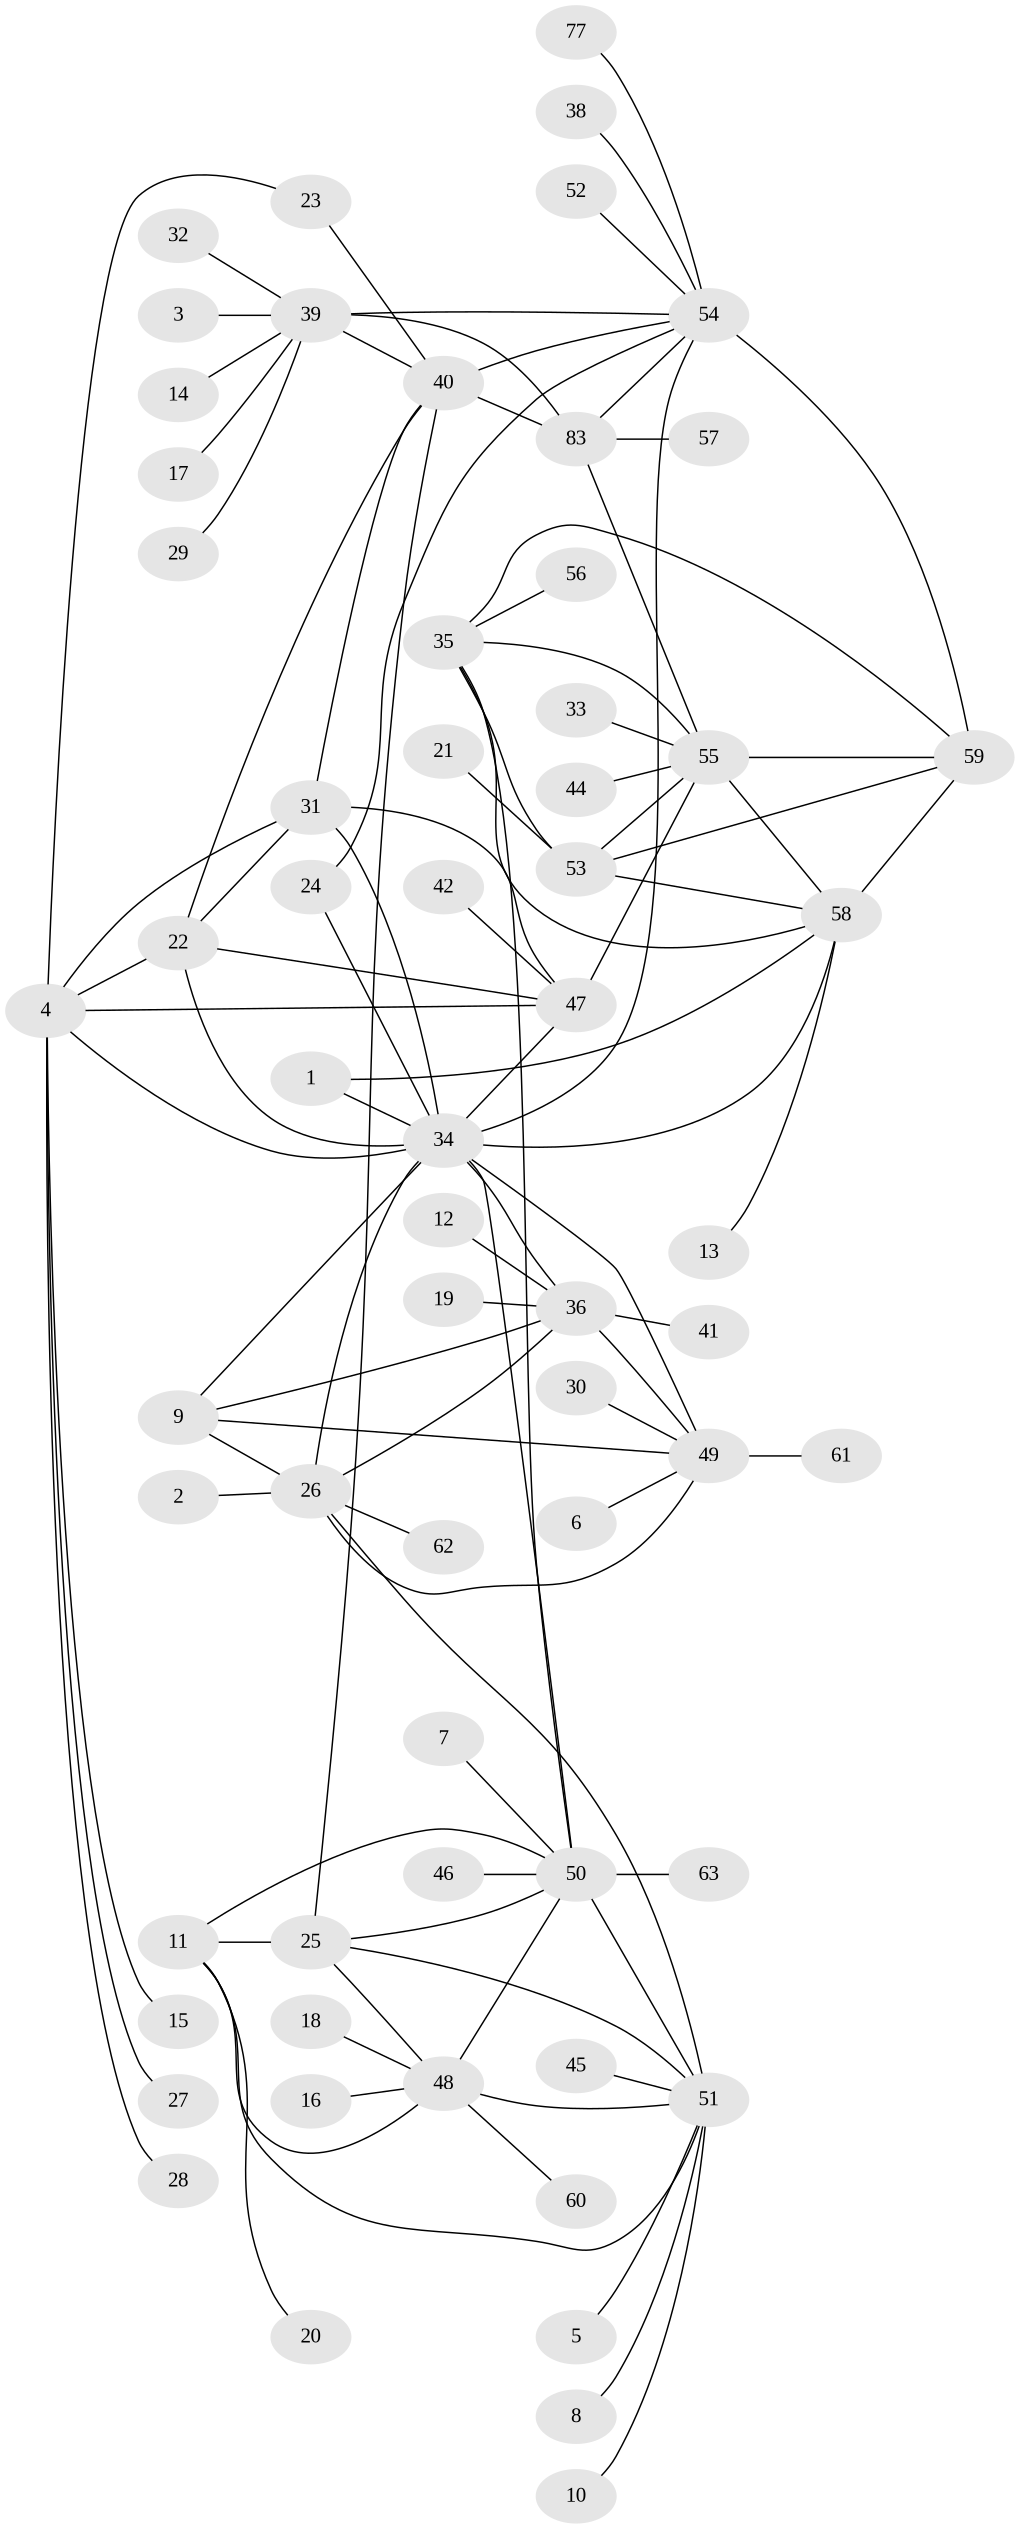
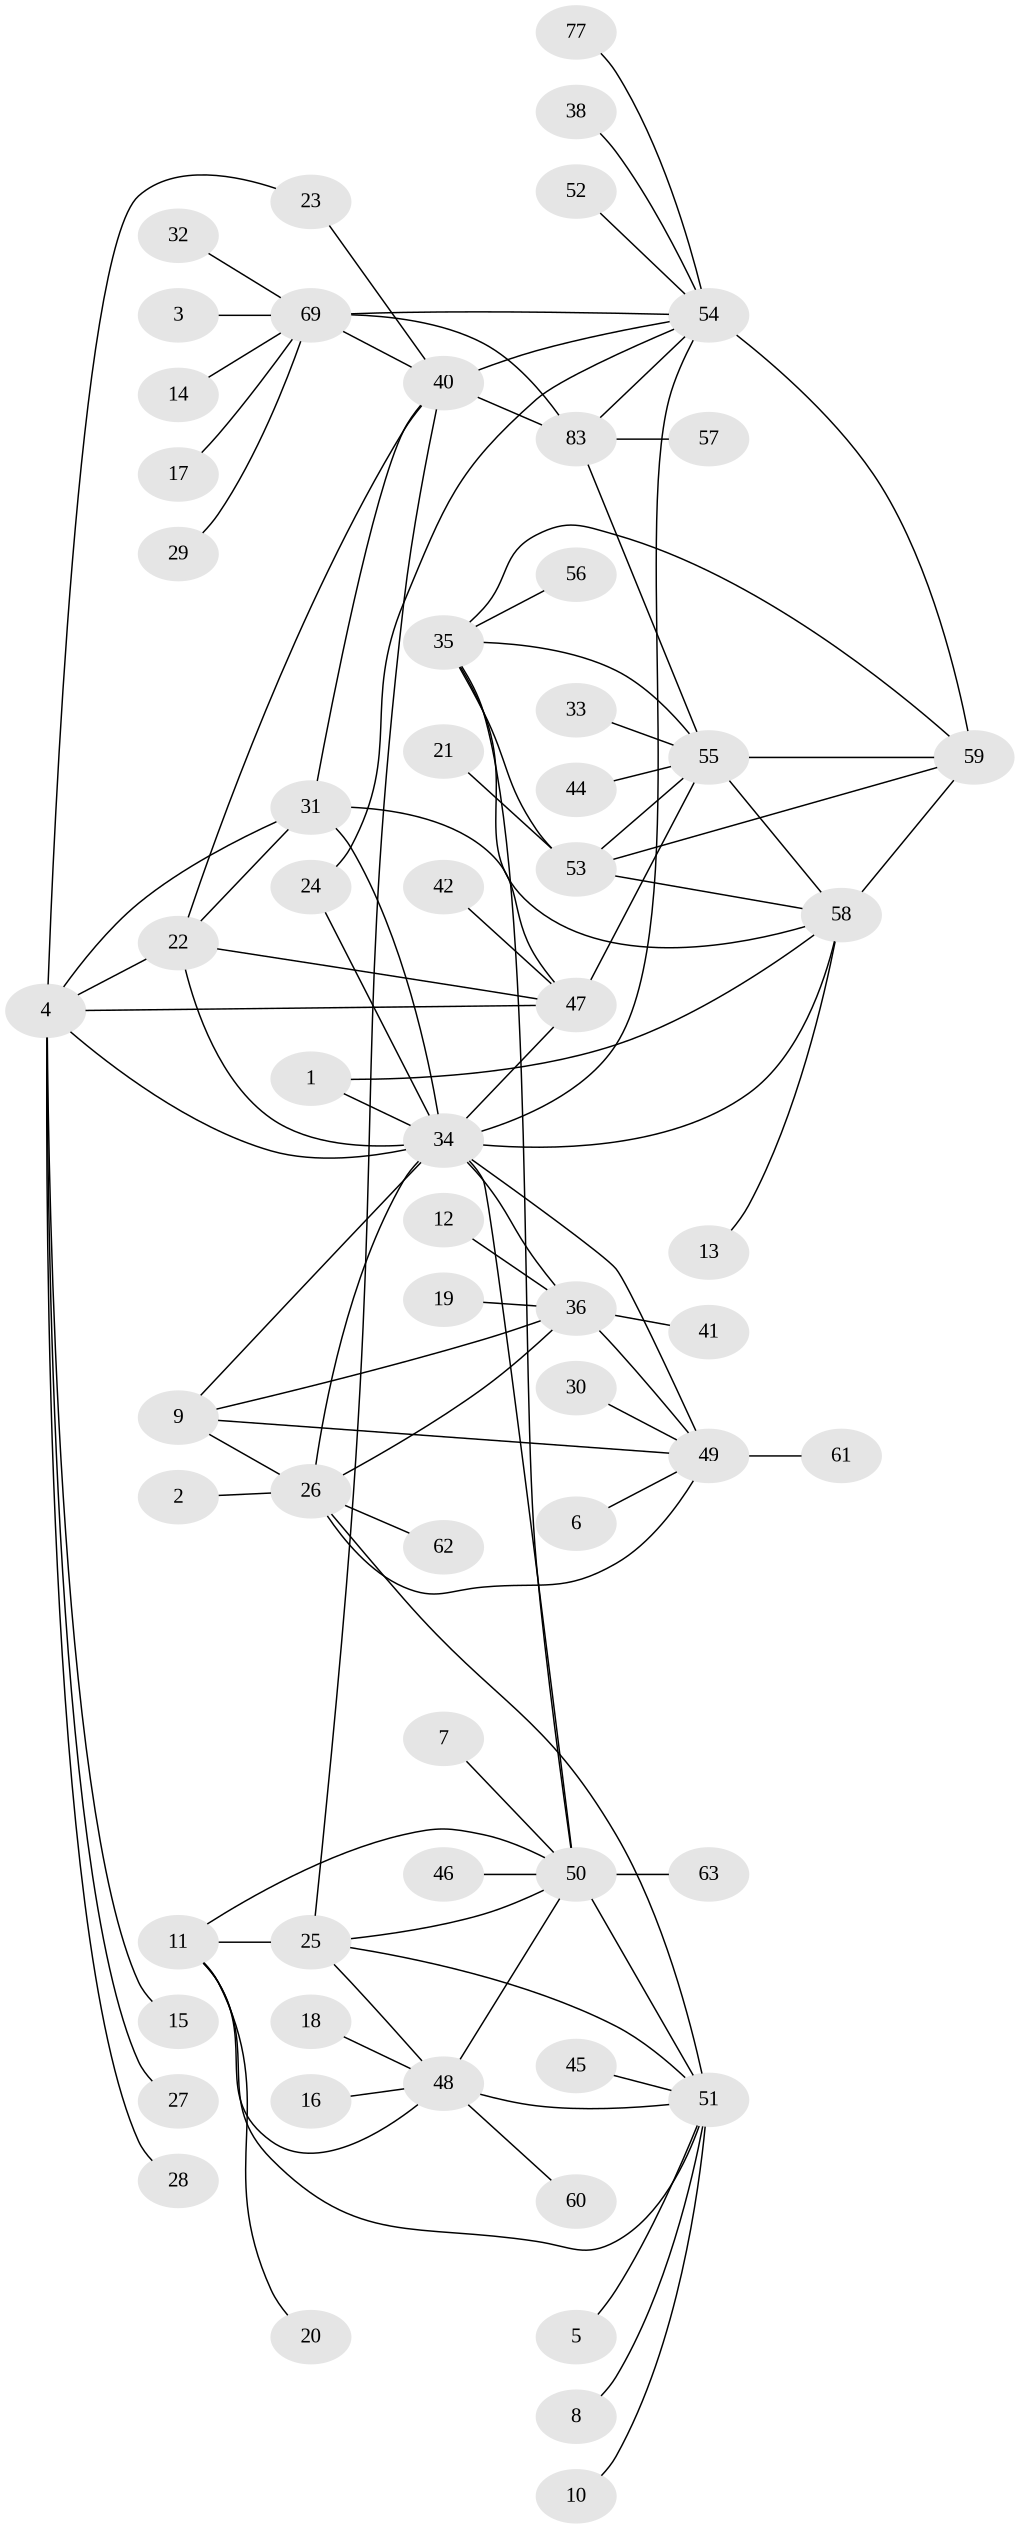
(311, 315) -> (311, 315)
